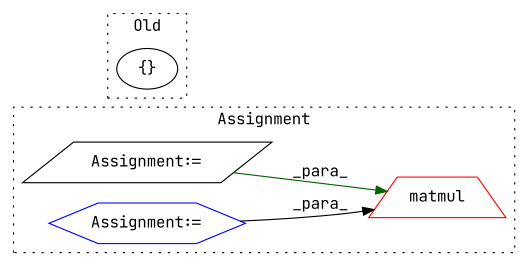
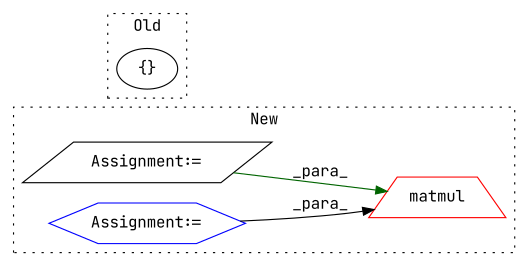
(264, 120) -> (264, 120)
